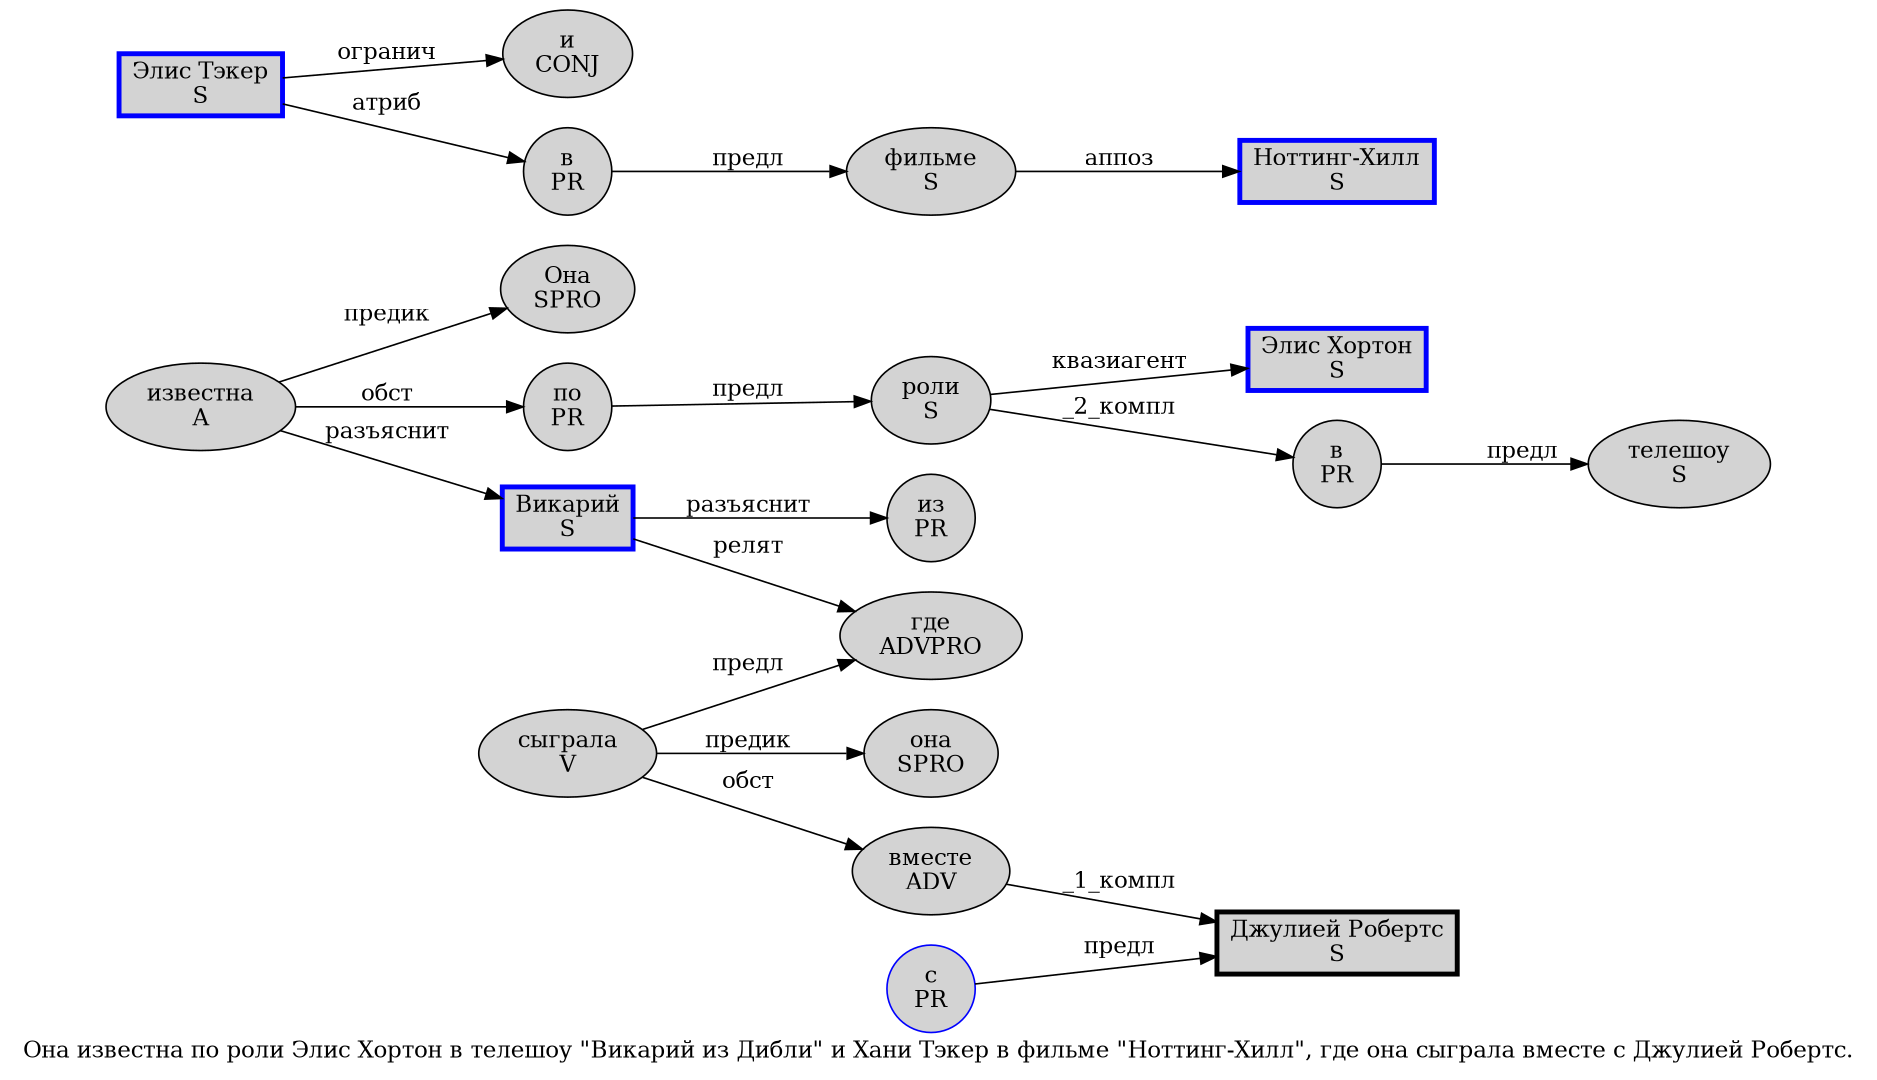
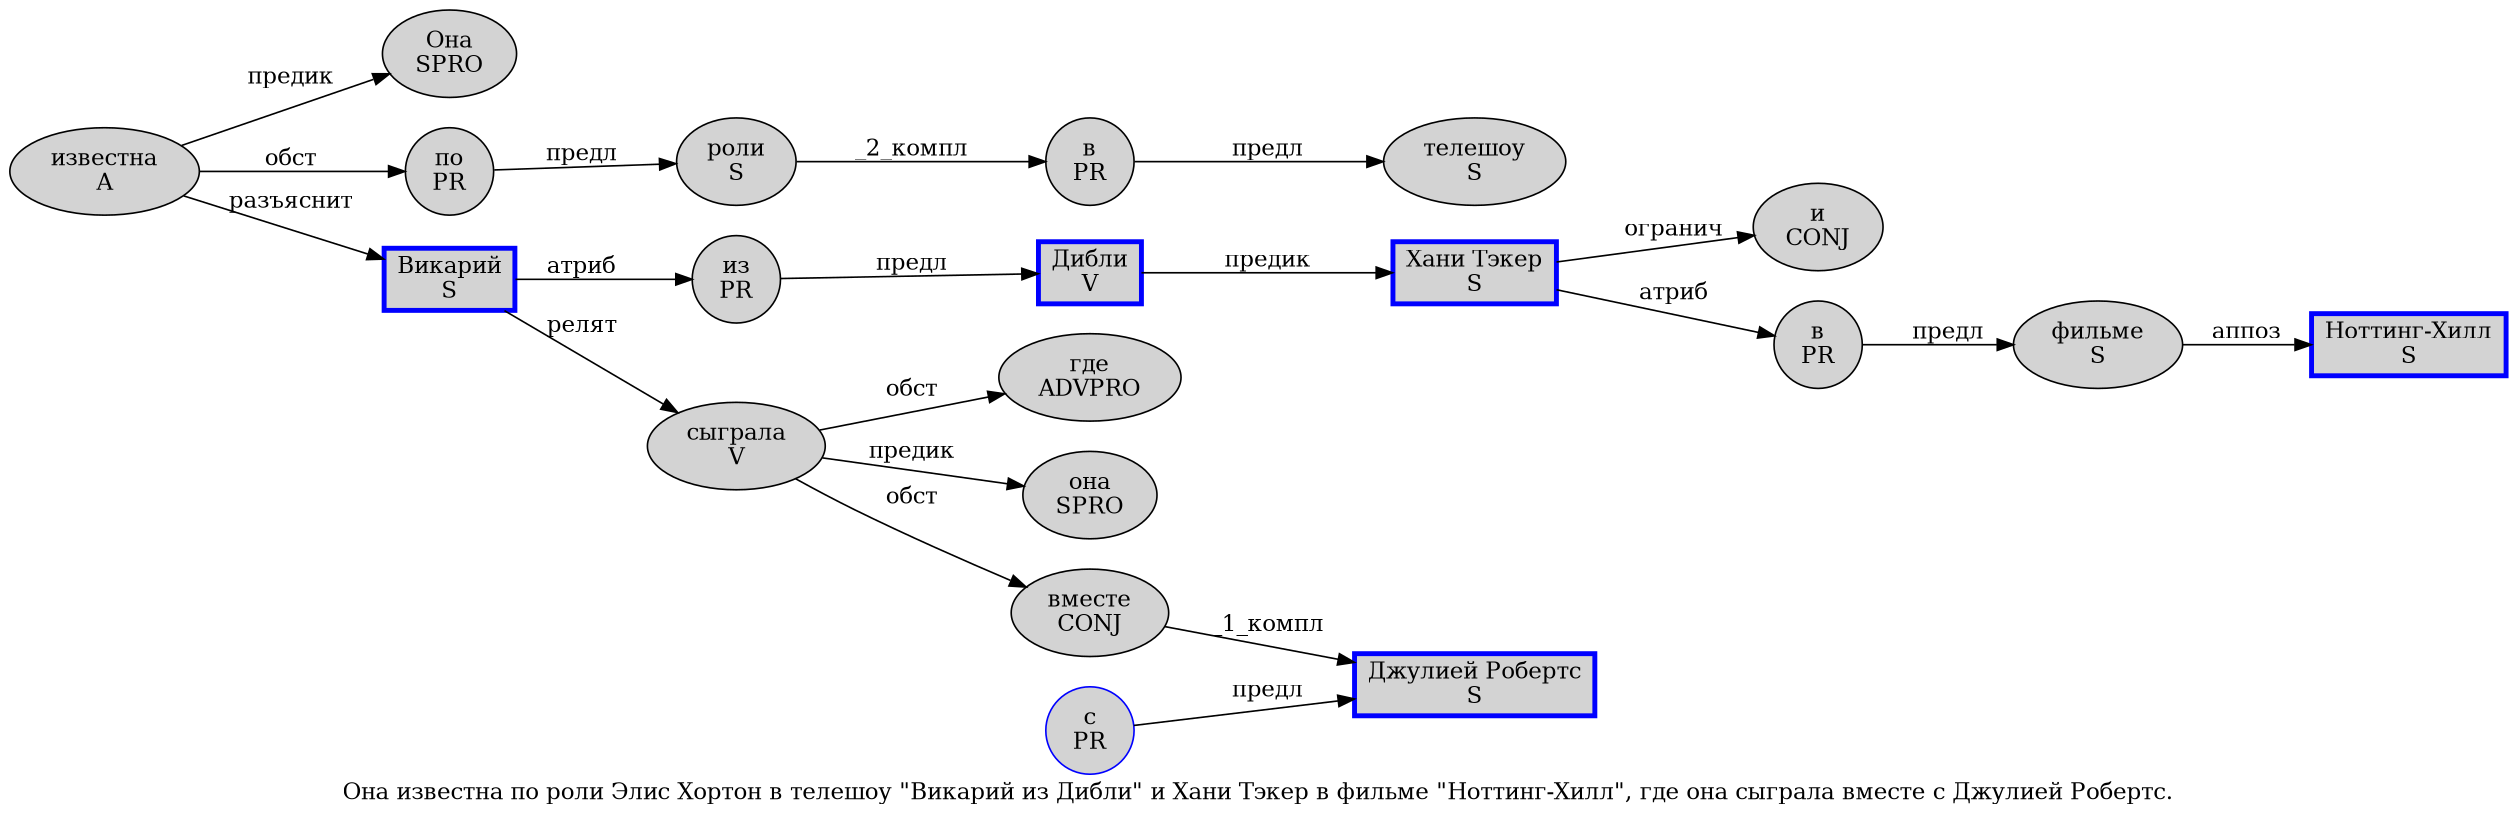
(201, 85) -> (1475, 273)
none -> (1090, 273)
(1337, 359) -> none
(748, 506) -> (582, 267)
(736, 573) -> (584, 357)
(748, 664) -> (912, 390)
(931, 871) -> (1090, 613)
(1337, 943) -> (1475, 685)
